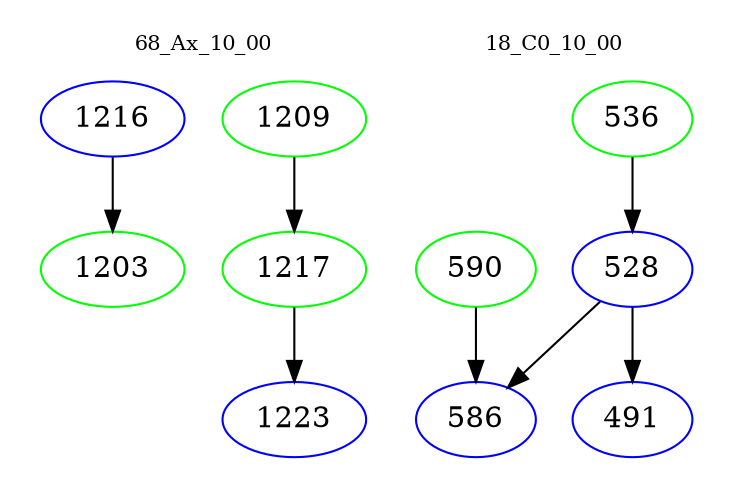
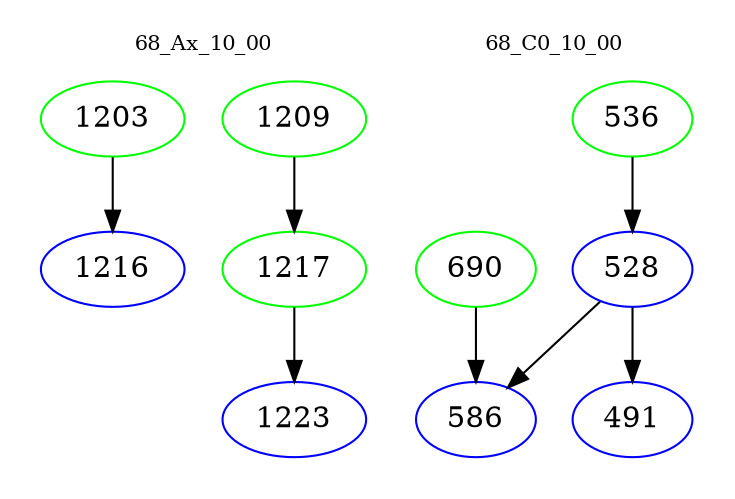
(554, 45) -> (554, 45)
(113, 184) -> (113, 184)
(476, 269) -> (476, 269)
